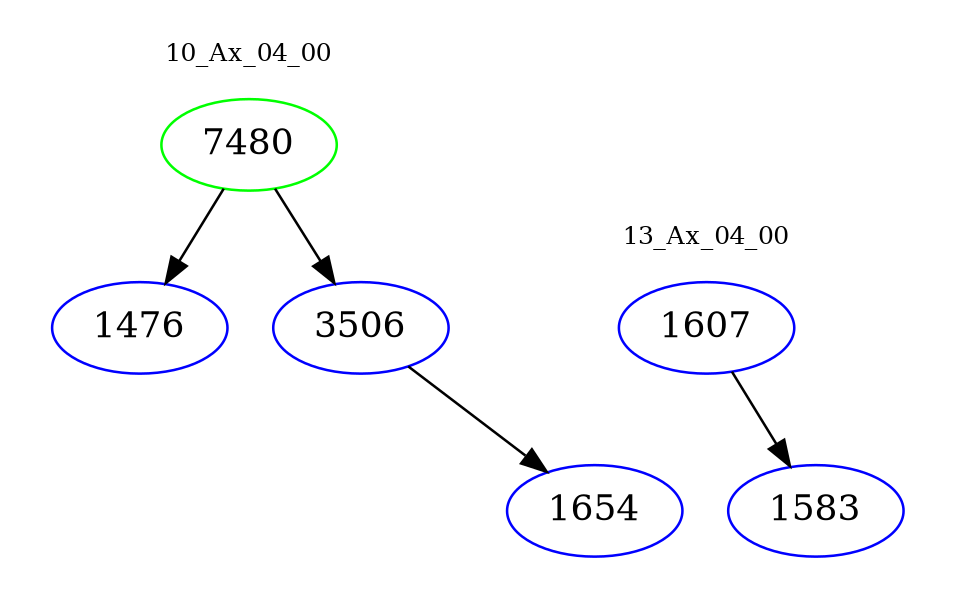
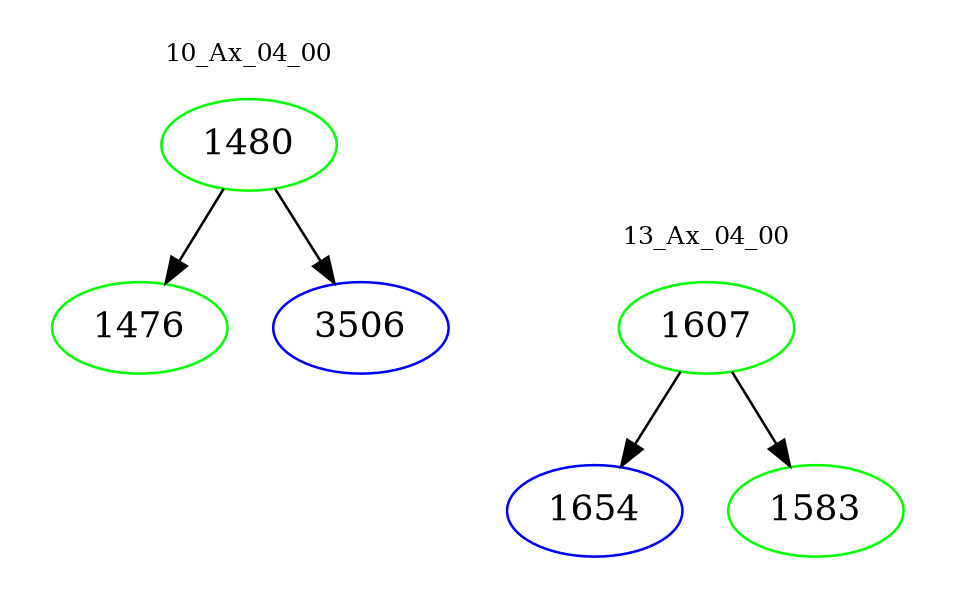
(249, 145) -> (249, 145)
(140, 328) -> (140, 328)
(707, 328) -> (707, 328)
(467, 411) -> (658, 408)
(816, 511) -> (816, 511)
